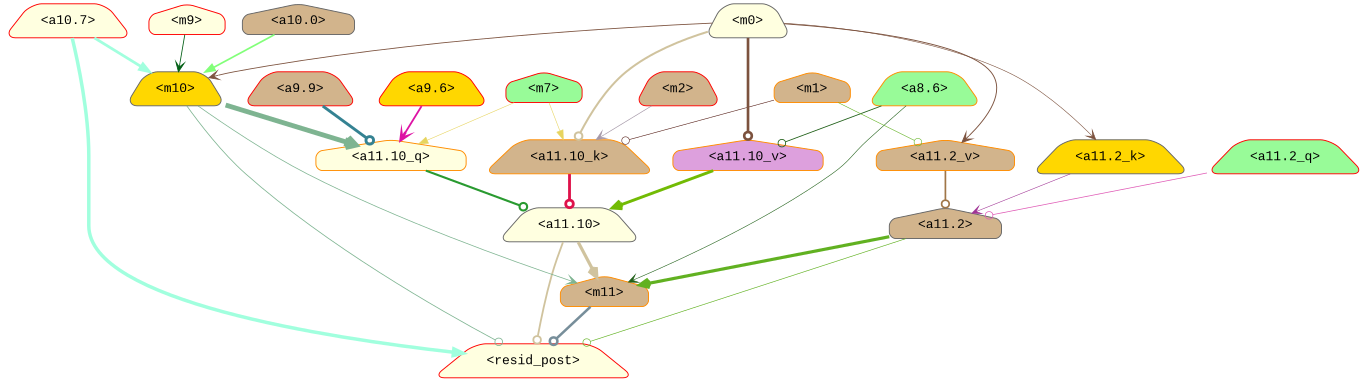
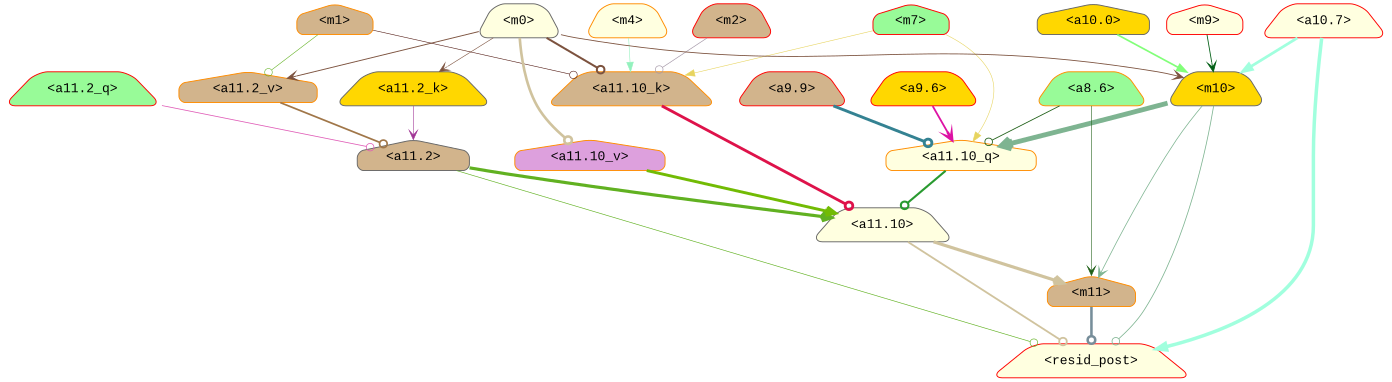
(298, 21) -> (1093, 21)
none -> (628, 21)
(632, 67) -> (572, 53)
(748, 85) -> (531, 93)
(628, 120) -> (678, 57)
(834, 124) -> (1026, 123)
(769, 260) -> (646, 194)
